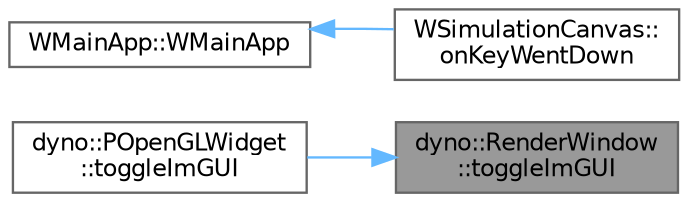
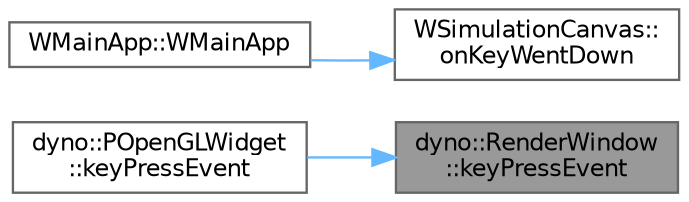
(364, 29) -> (340, 60)
(160, 157) -> (160, 157)
(537, 157) -> (537, 157)
